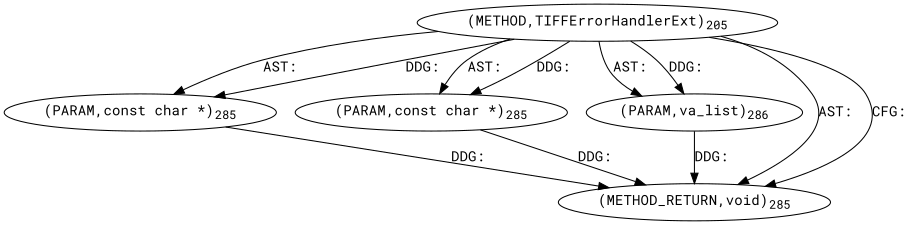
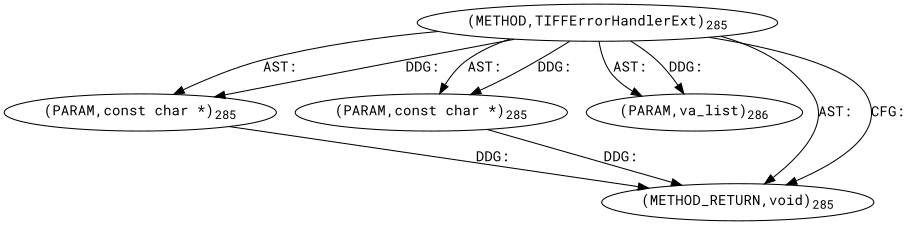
(717, 21) -> (717, 21)
(694, 152) -> none
